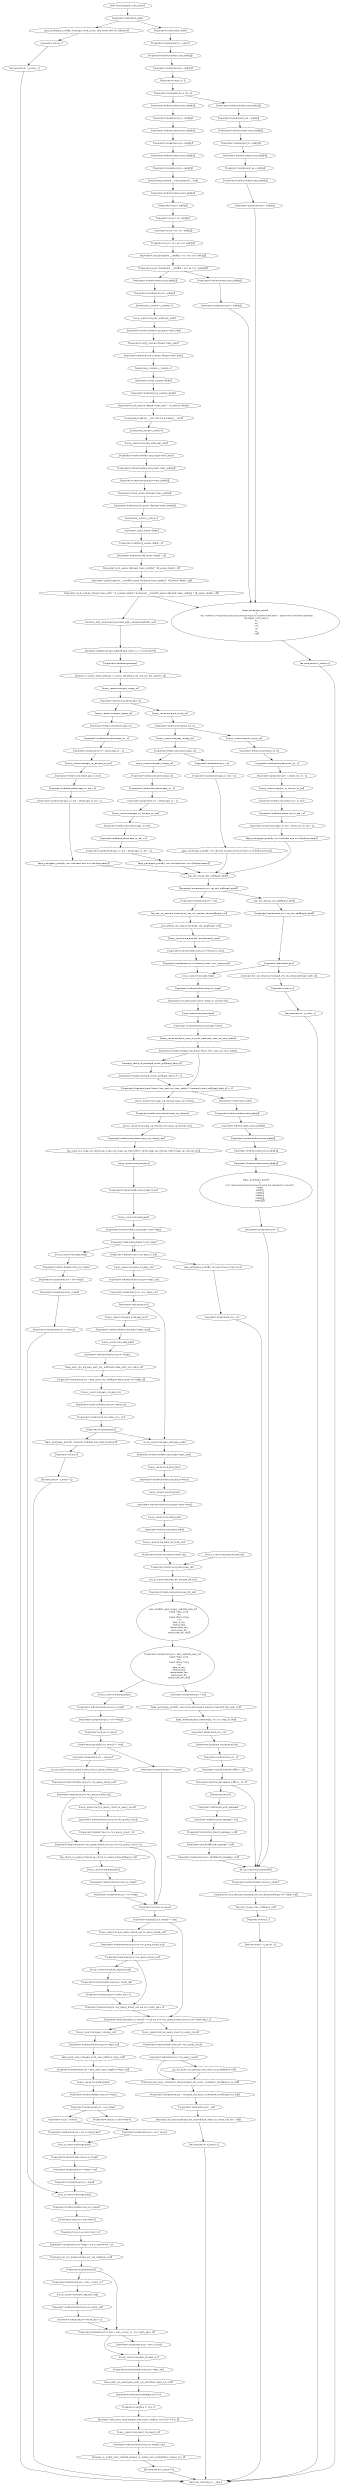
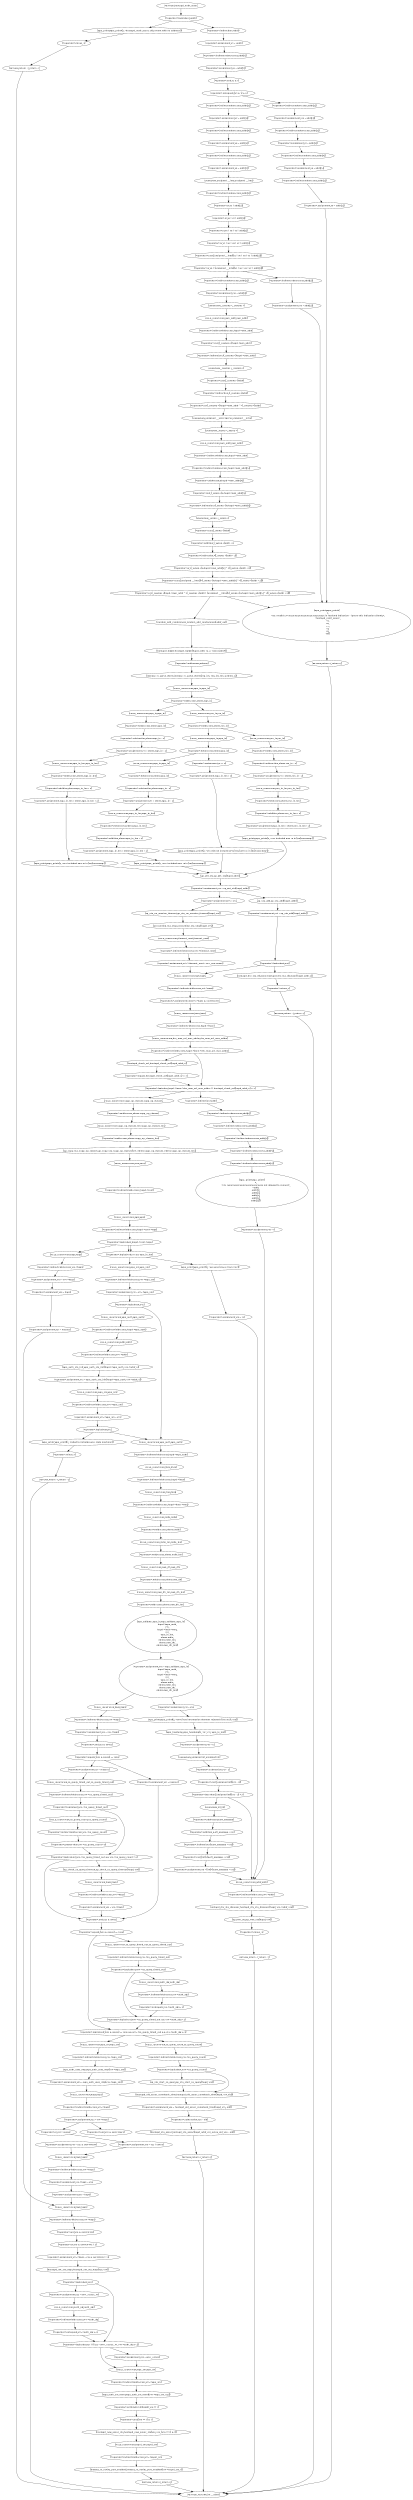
(168, 1560) -> (161, 1560)
